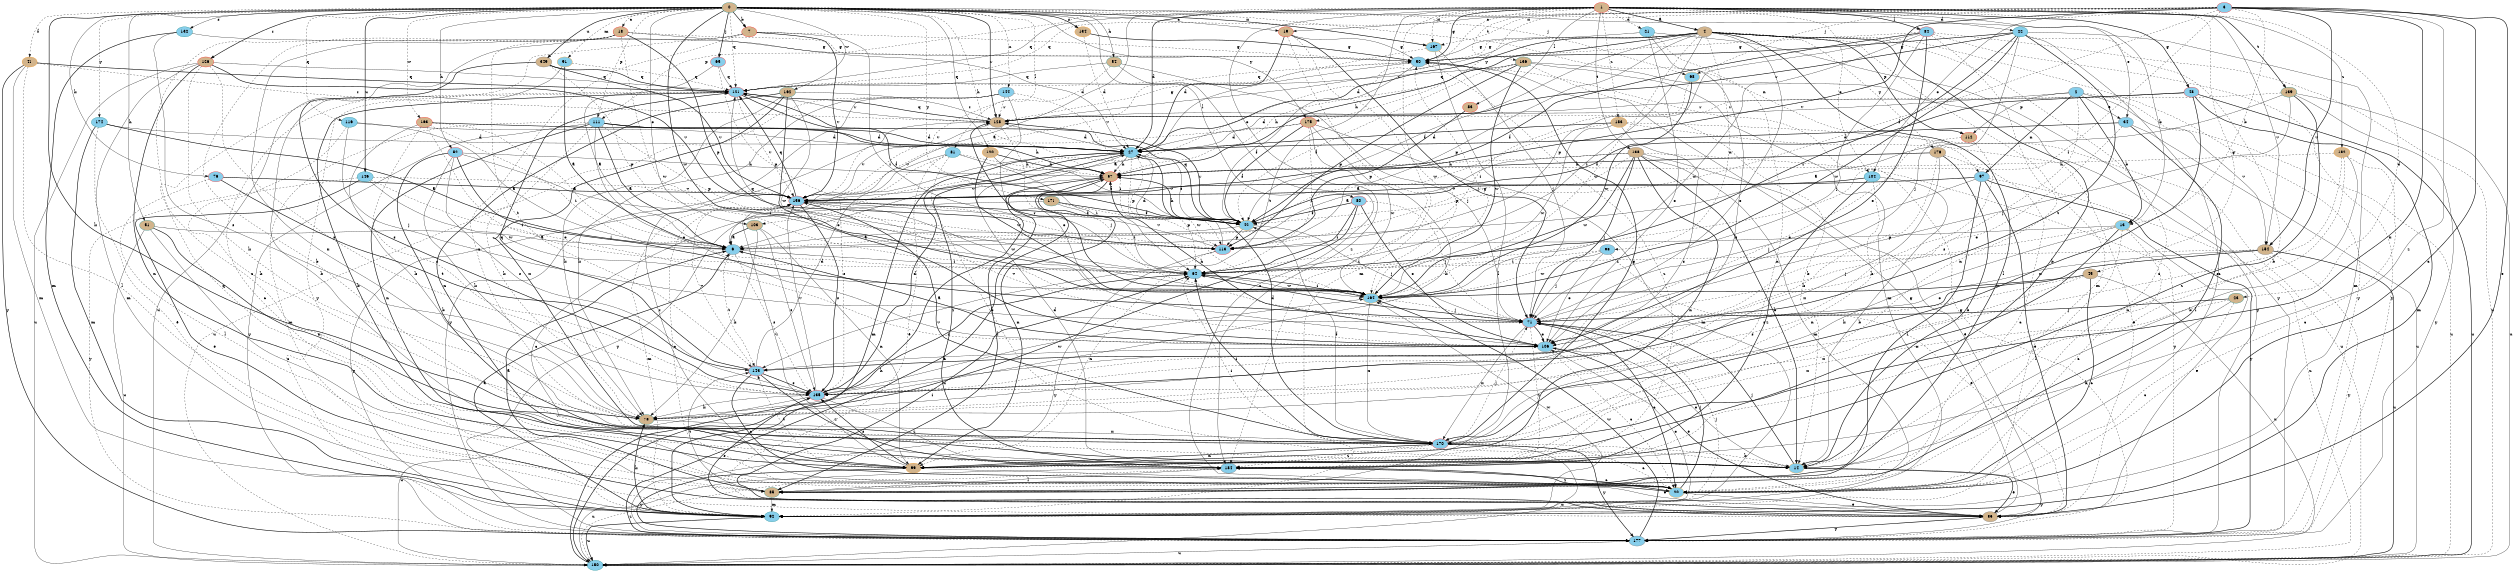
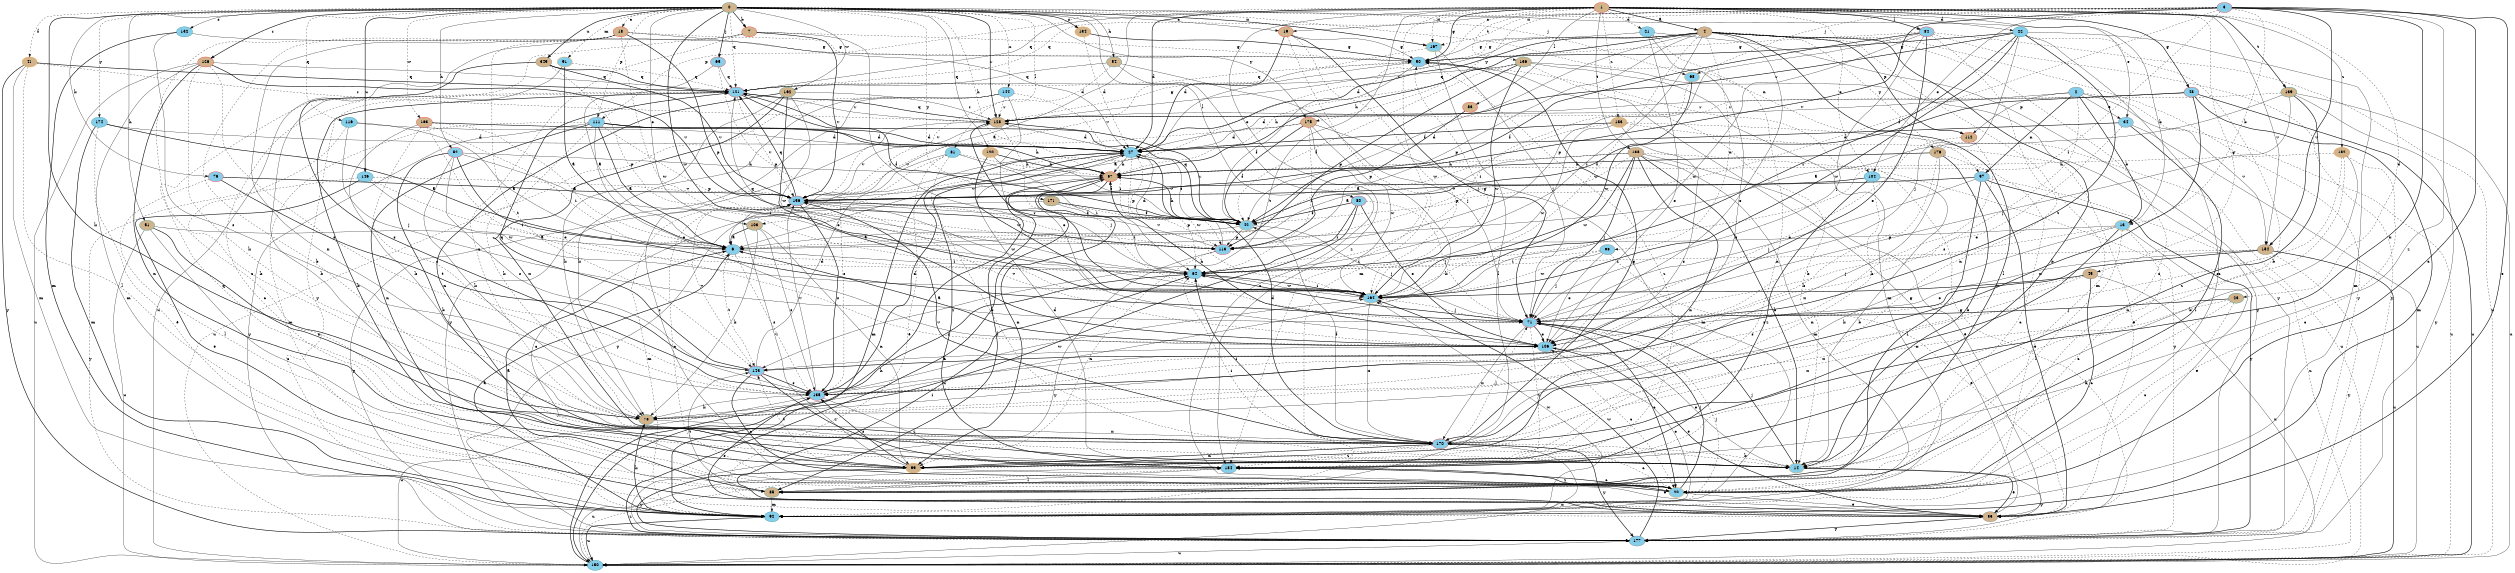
(2027, 408) -> (2027, 408)
